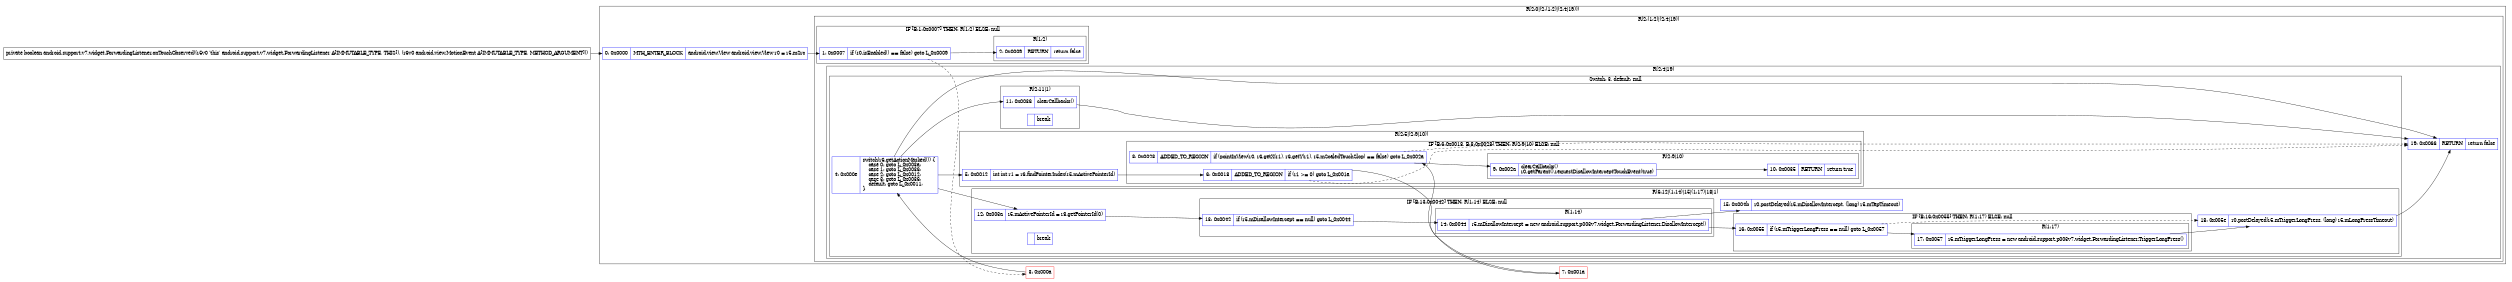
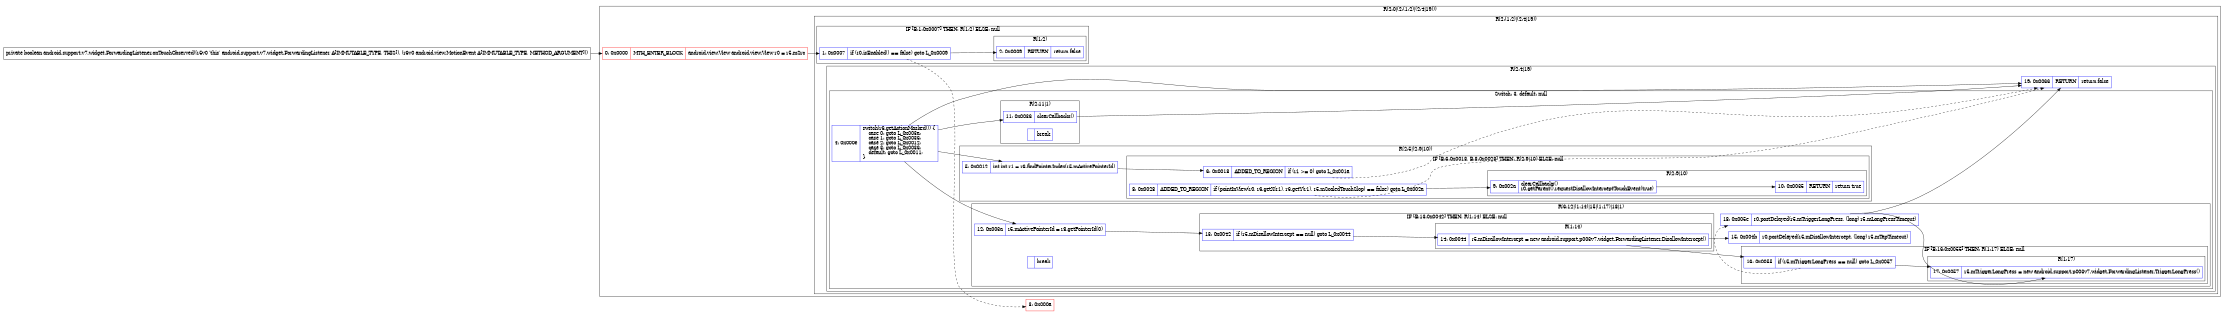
(705, 53) -> (705, 53)
(2208, 231) -> (1931, 267)
(953, 251) -> none
(1573, 273) -> none
